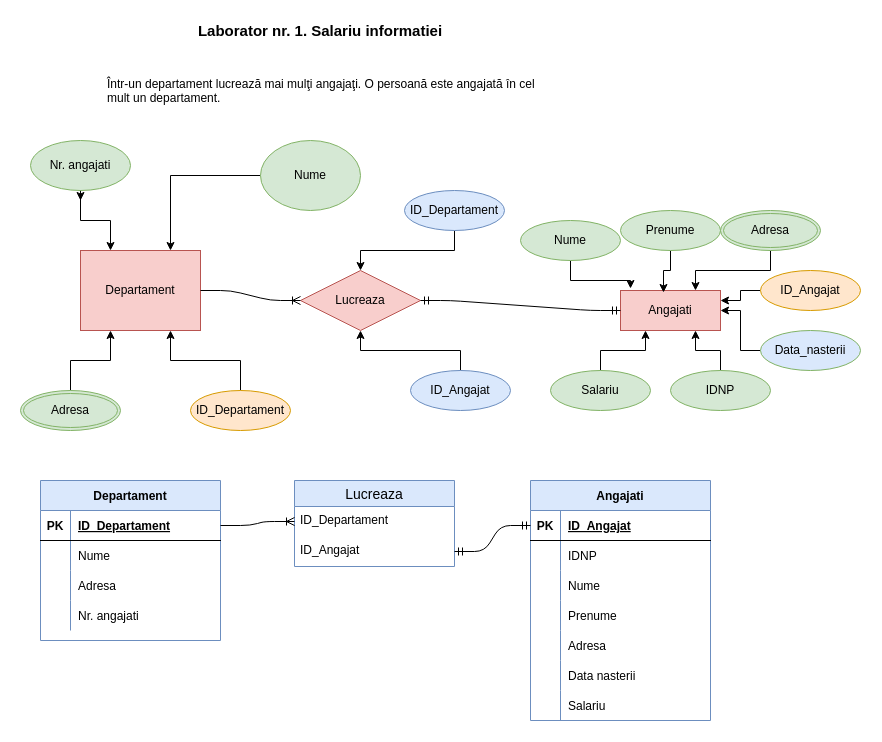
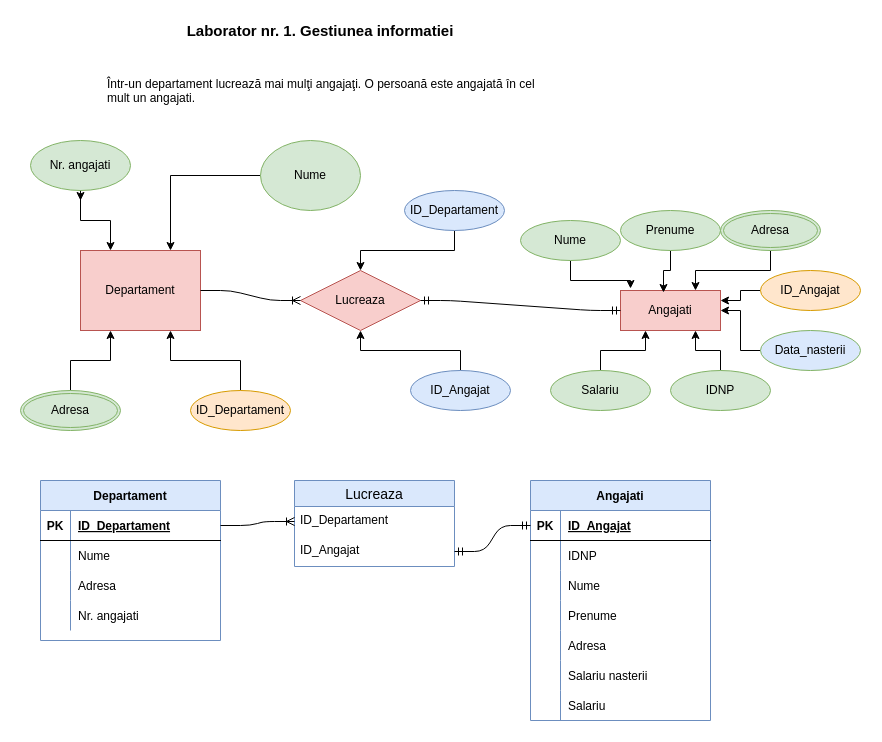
(321, 31) -> (321, 31)
(332, 99) -> (332, 99)
(607, 676) -> (614, 676)
